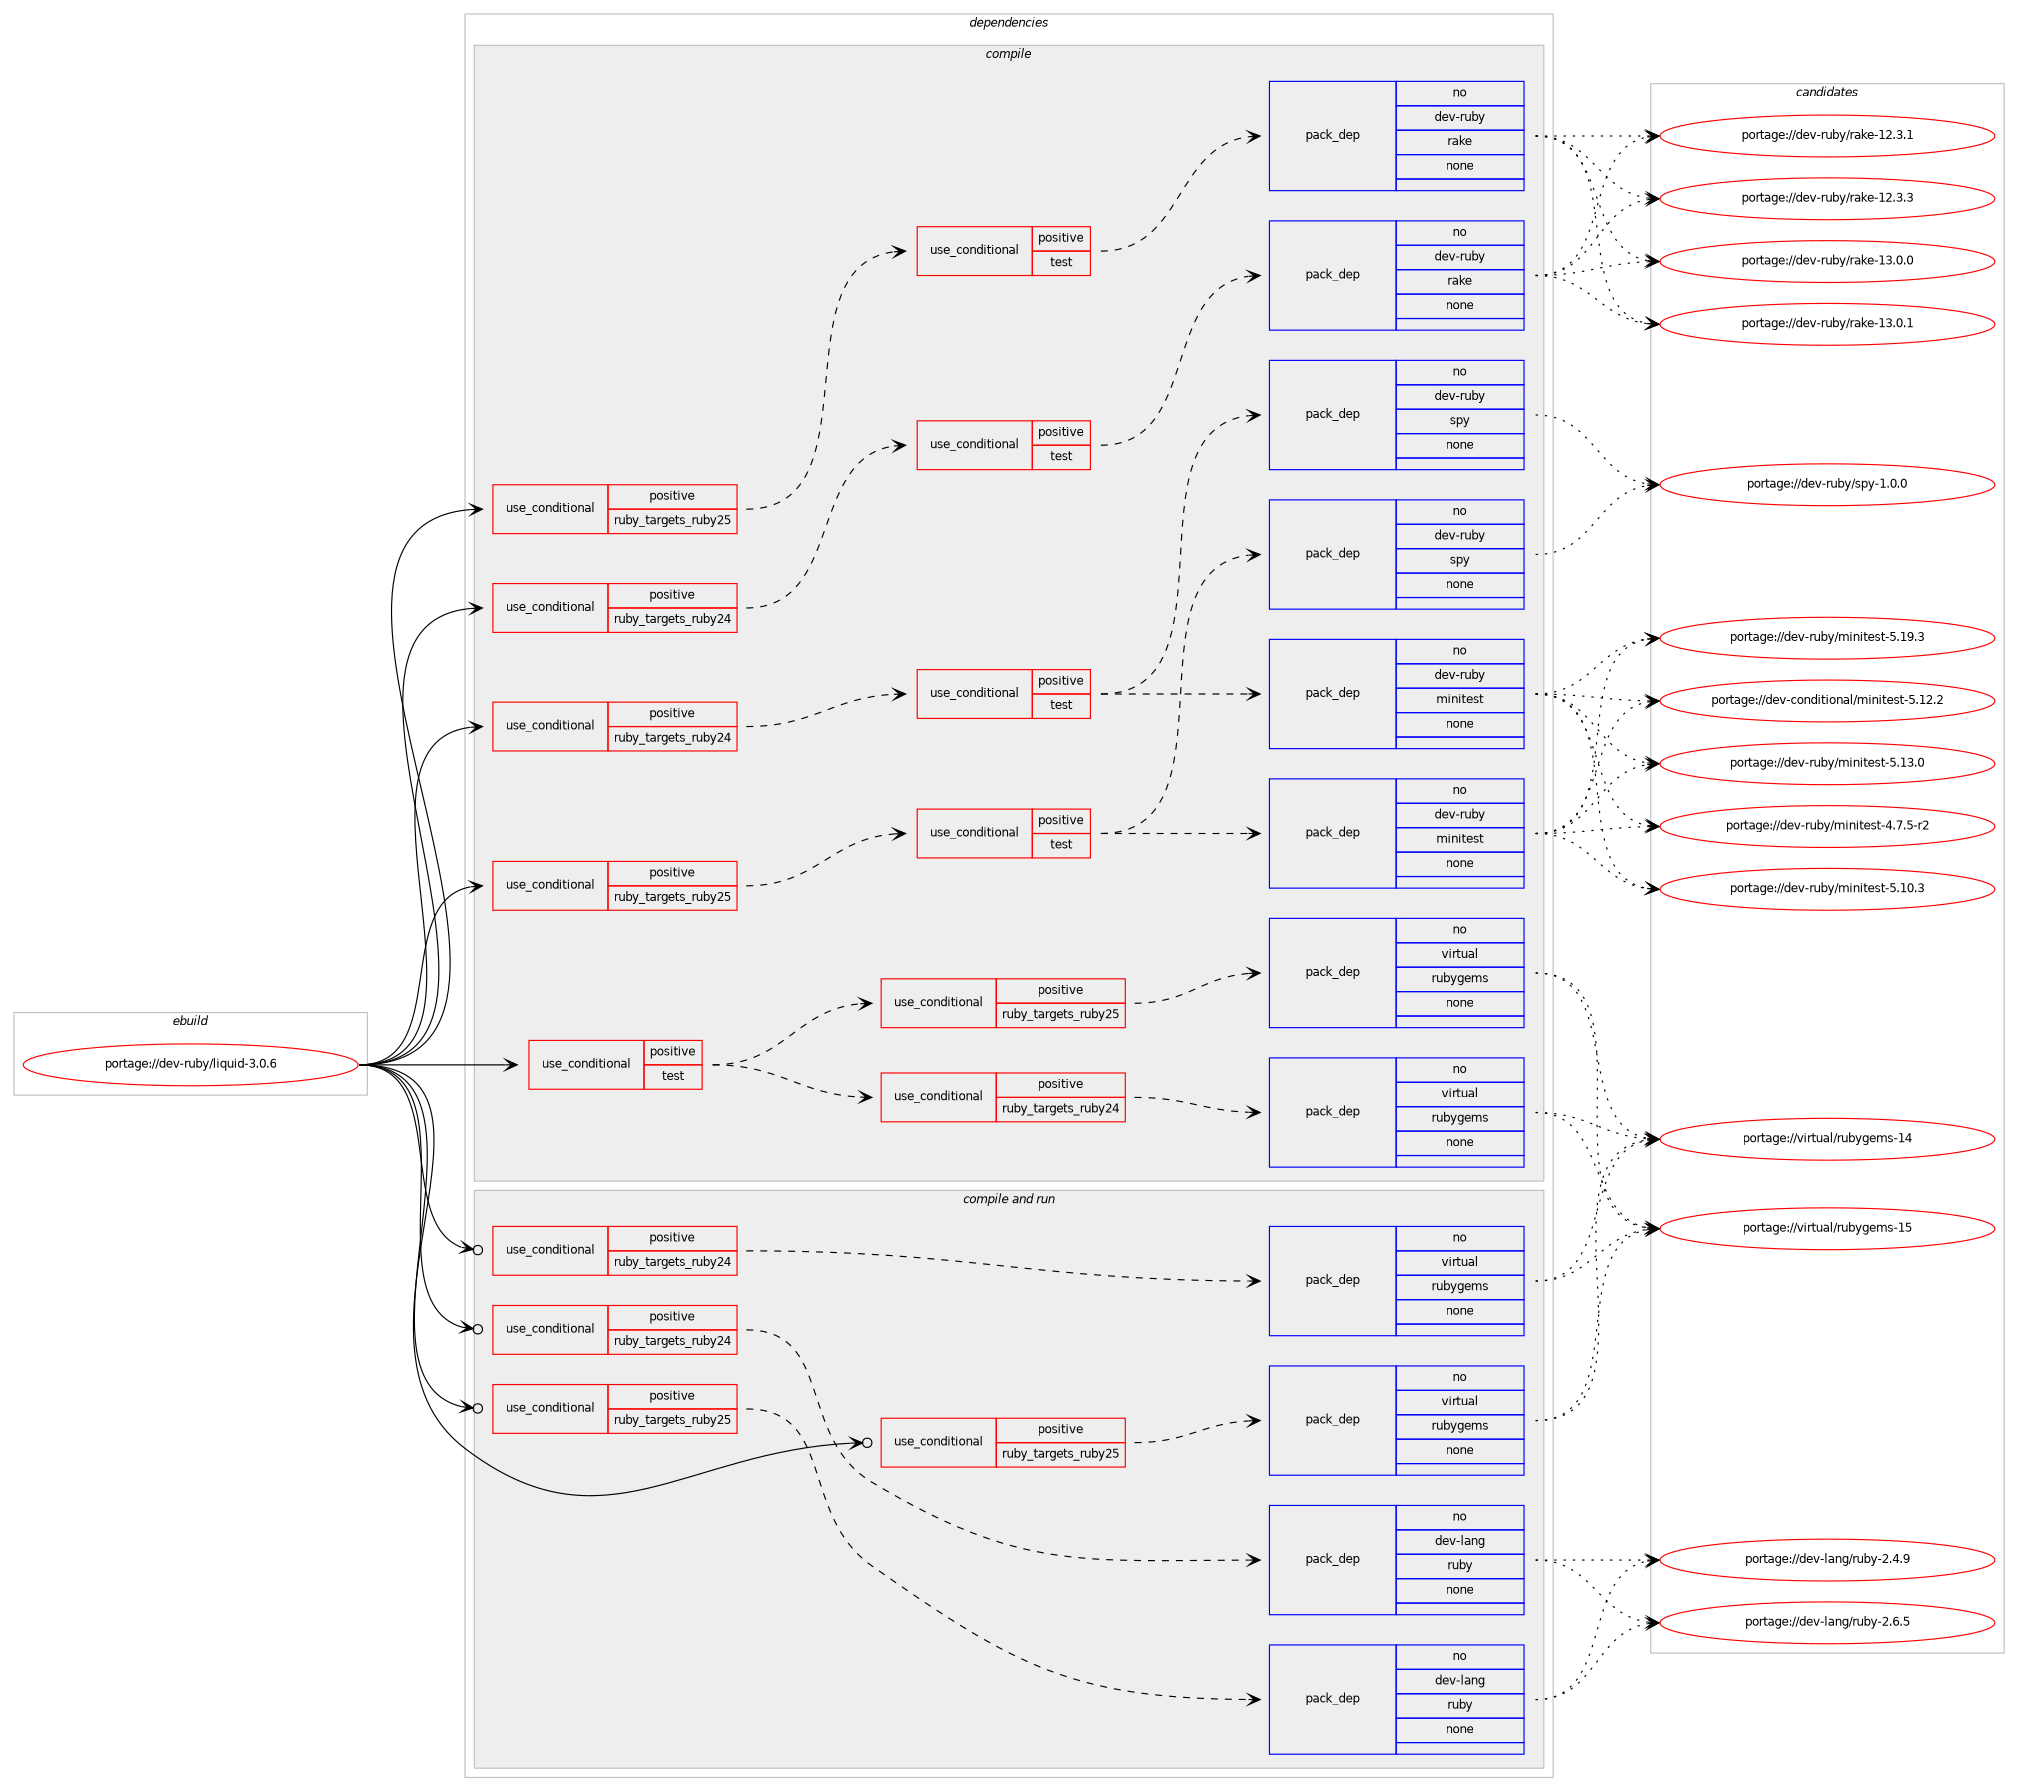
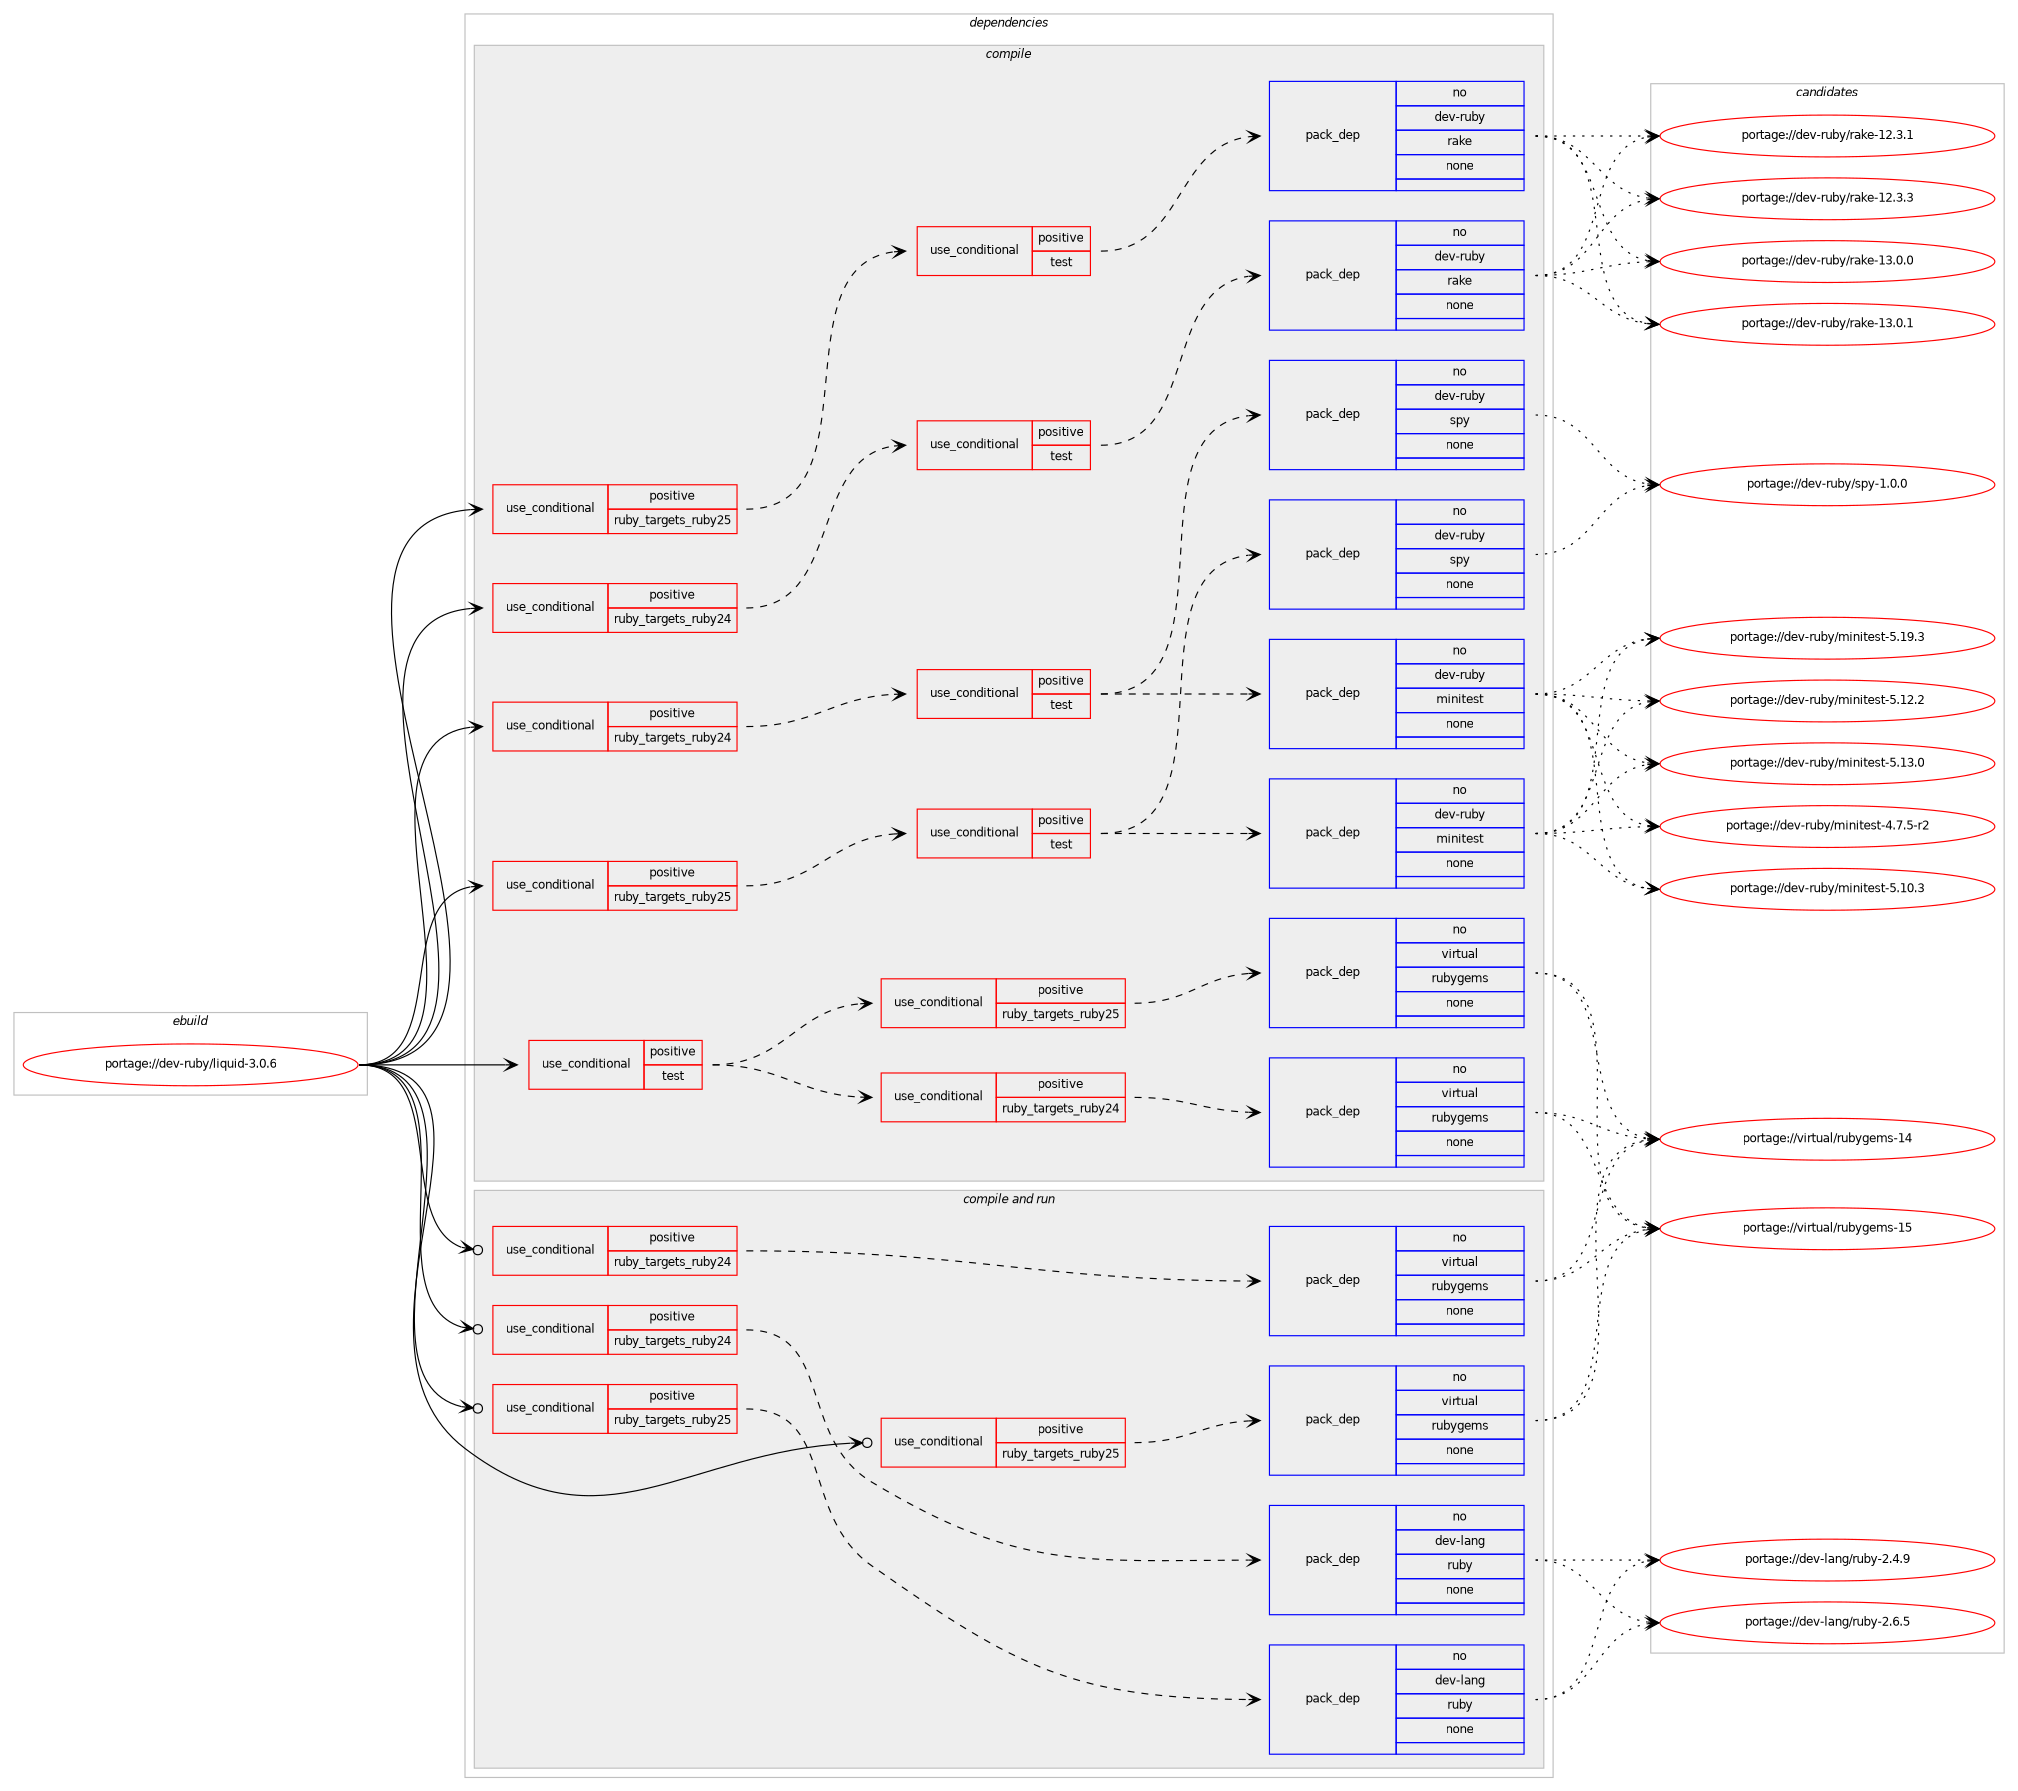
(1827, 701) -> (1827, 701)
